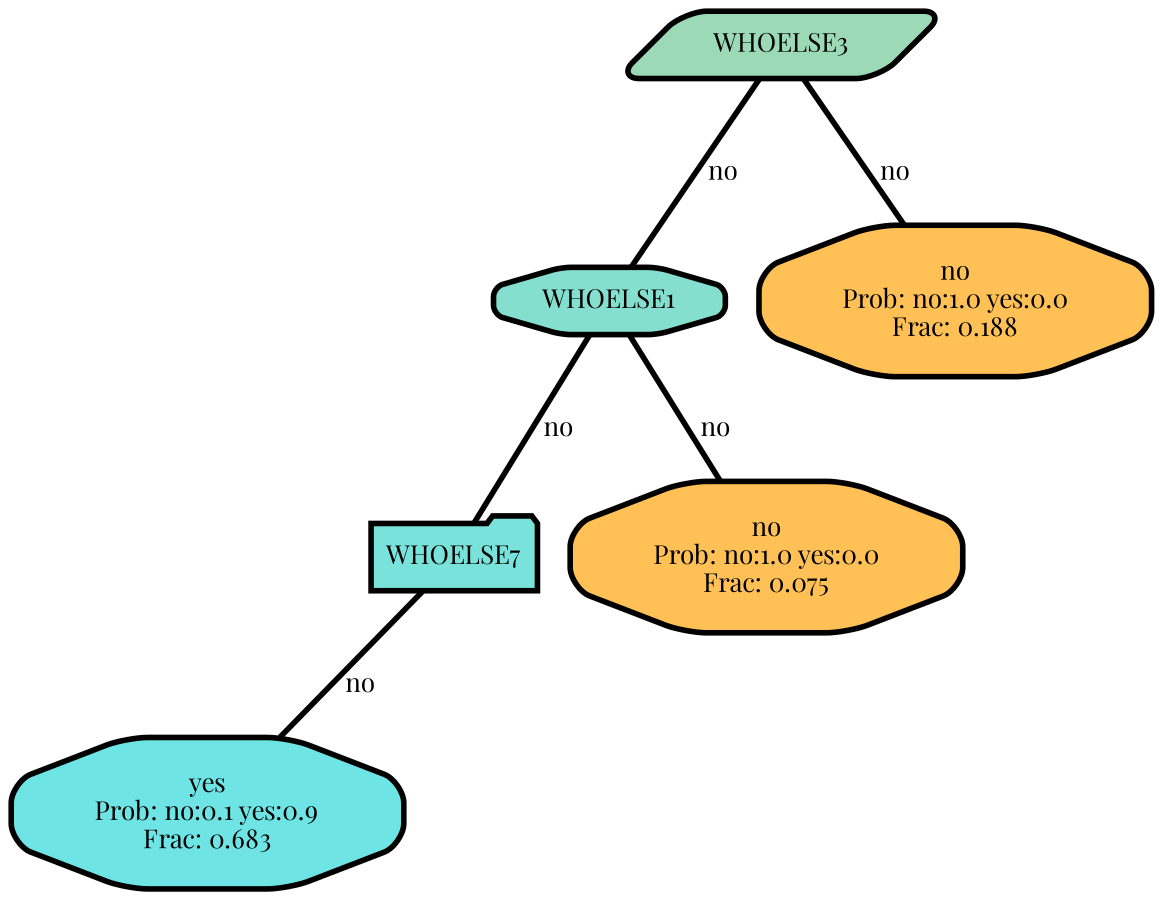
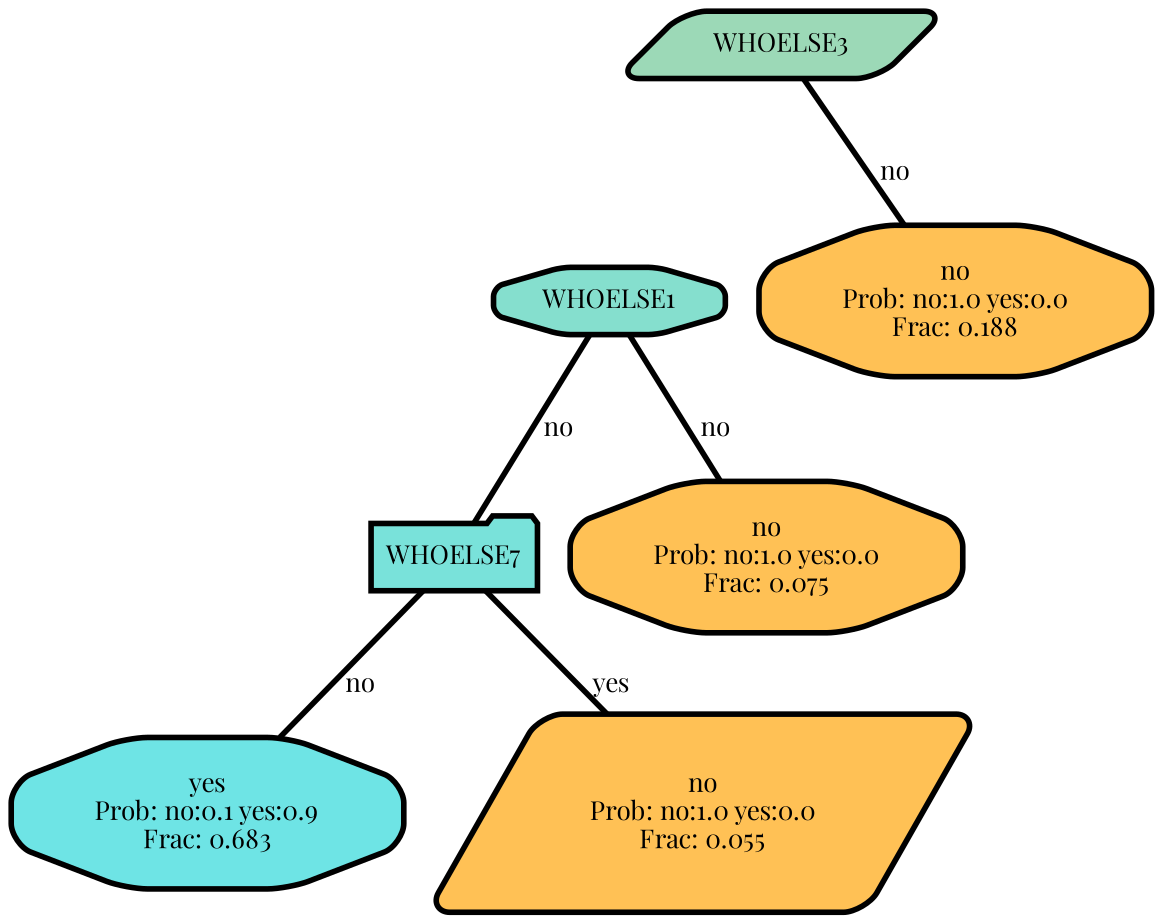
(696, 173) -> none
none -> (703, 813)
